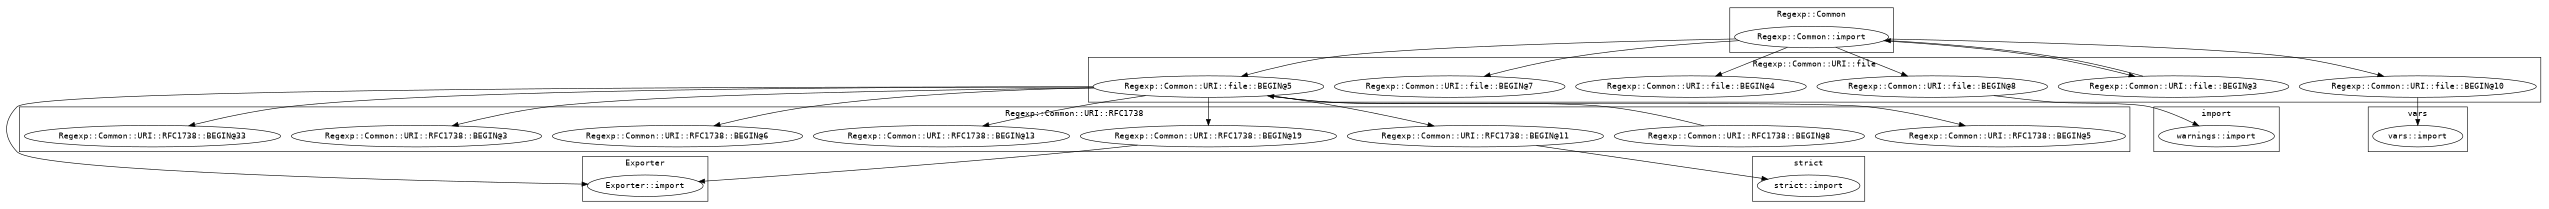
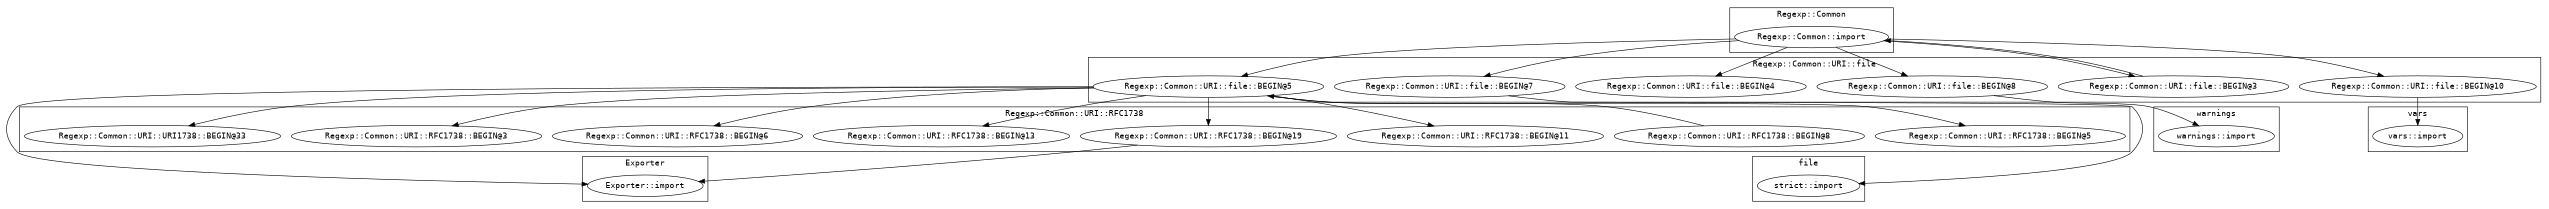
(2217, 114) -> (2217, 114)
(153, 136) -> (153, 136)
(1649, 162) -> (2140, 118)
(1809, 163) -> (1809, 163)
